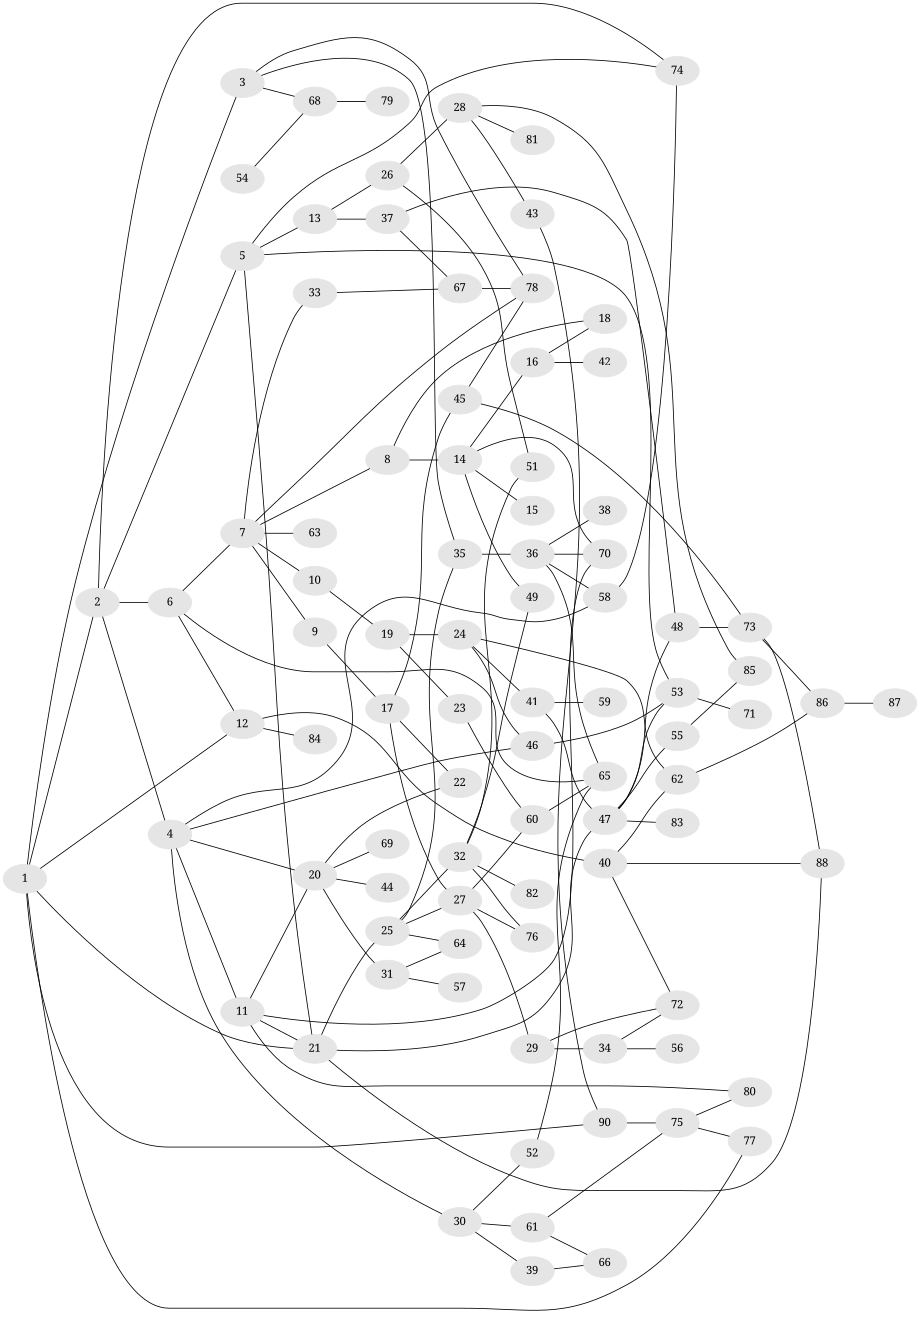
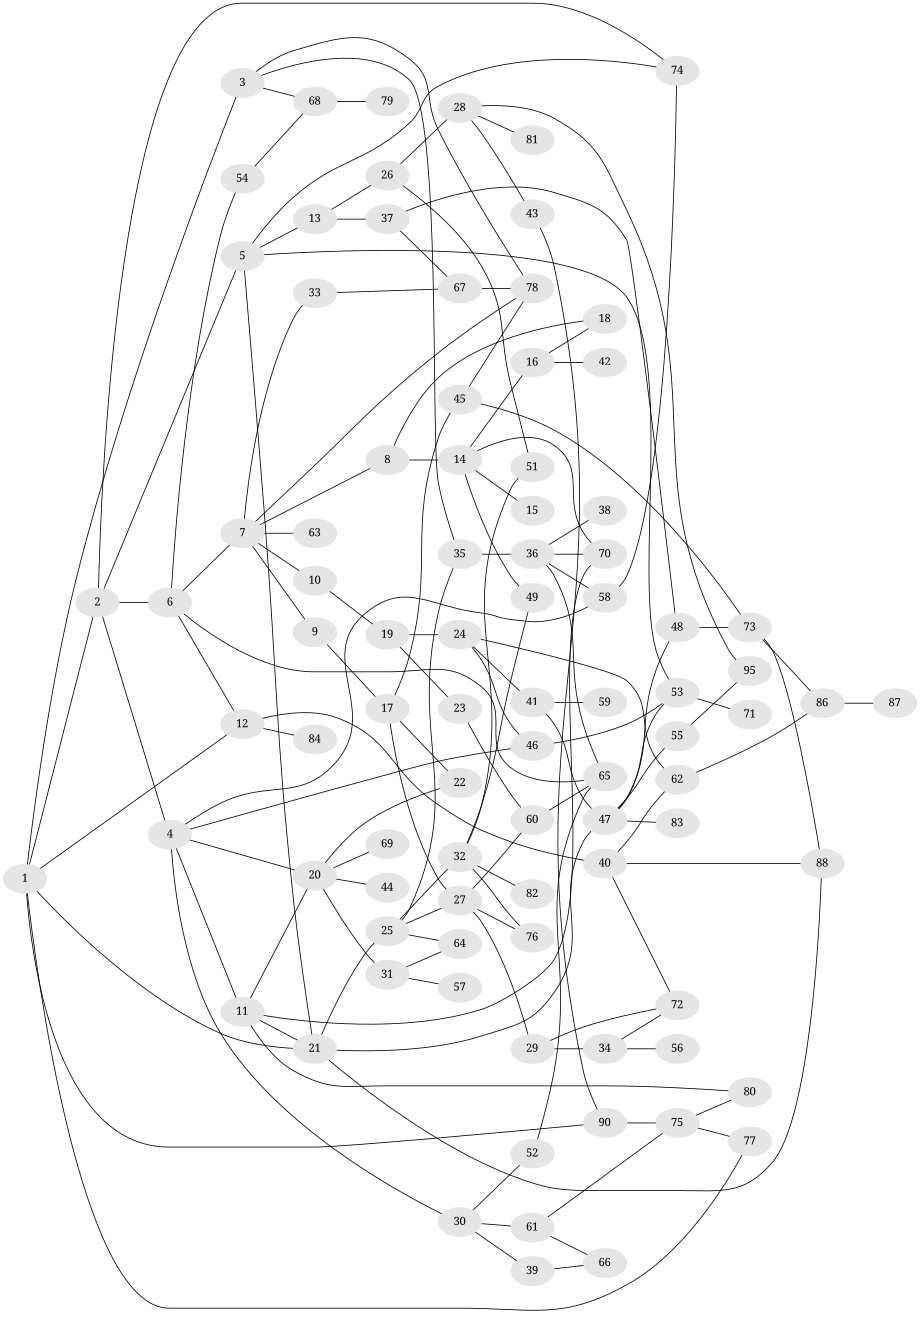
none -> (190, 398)
(750, 671) -> (750, 671)
